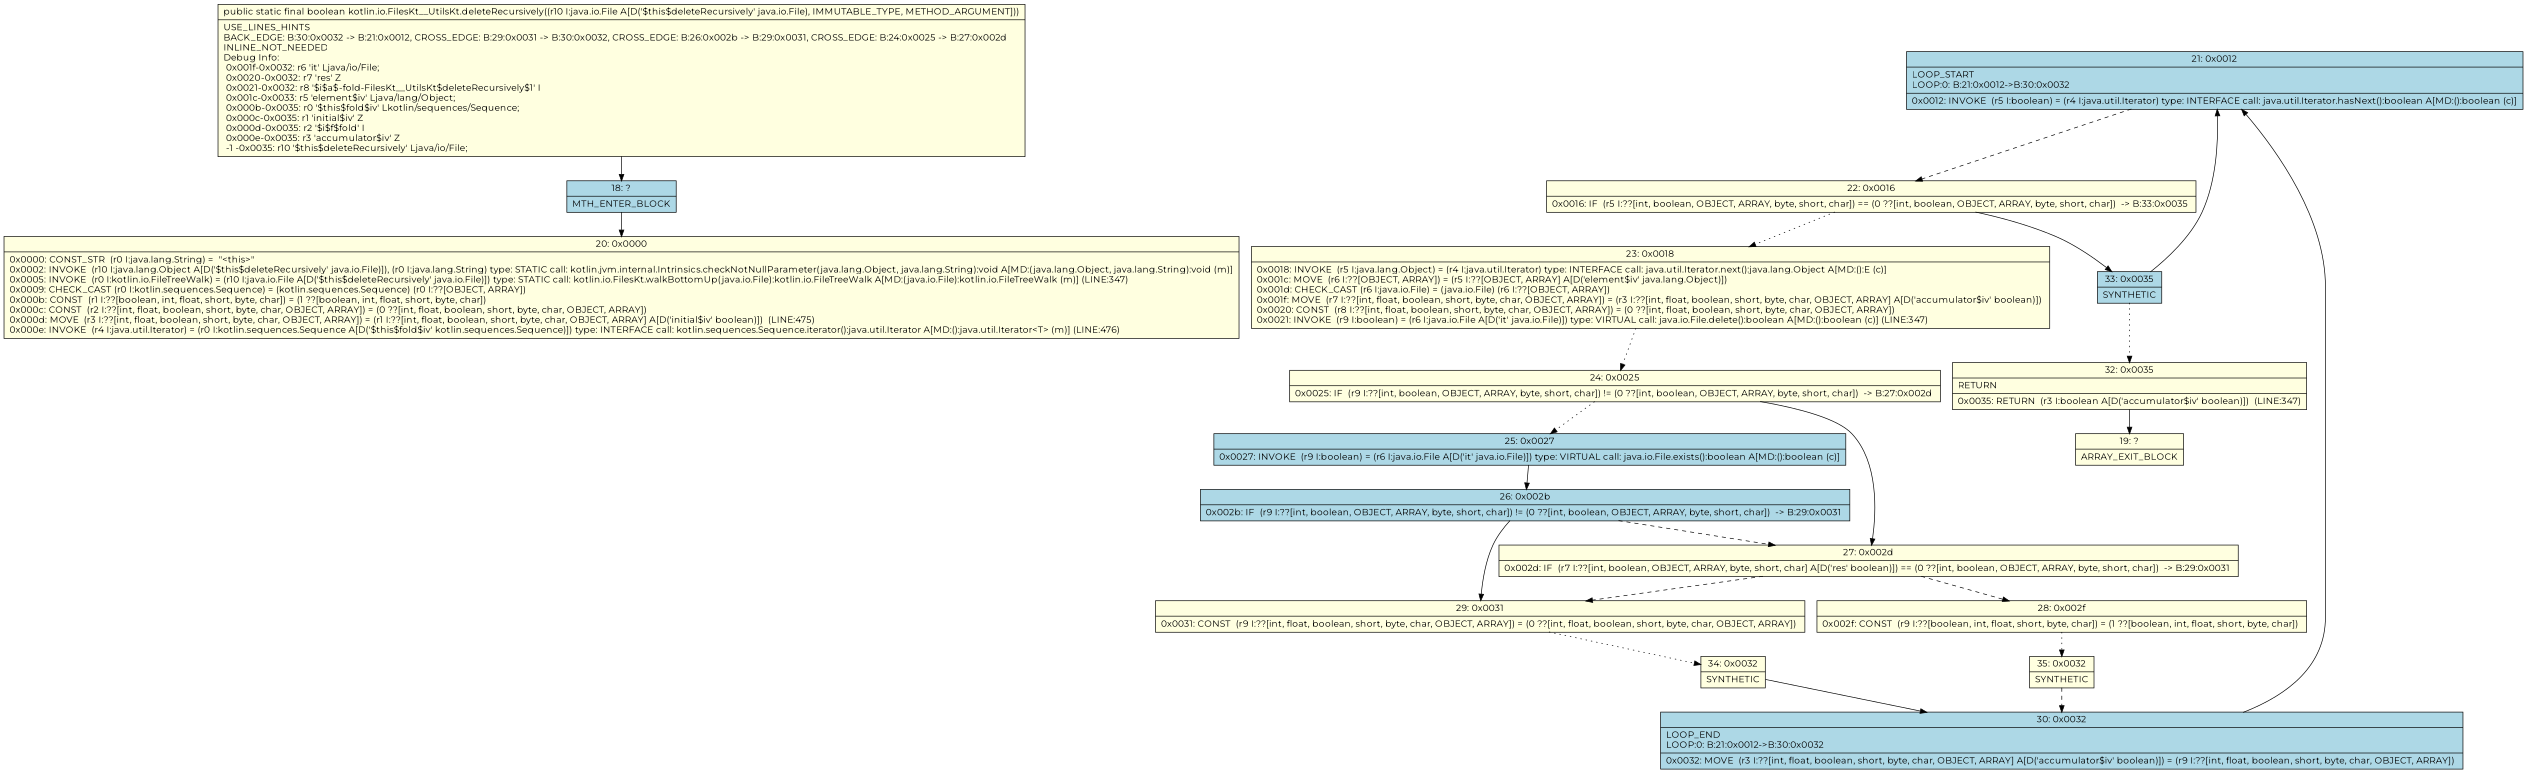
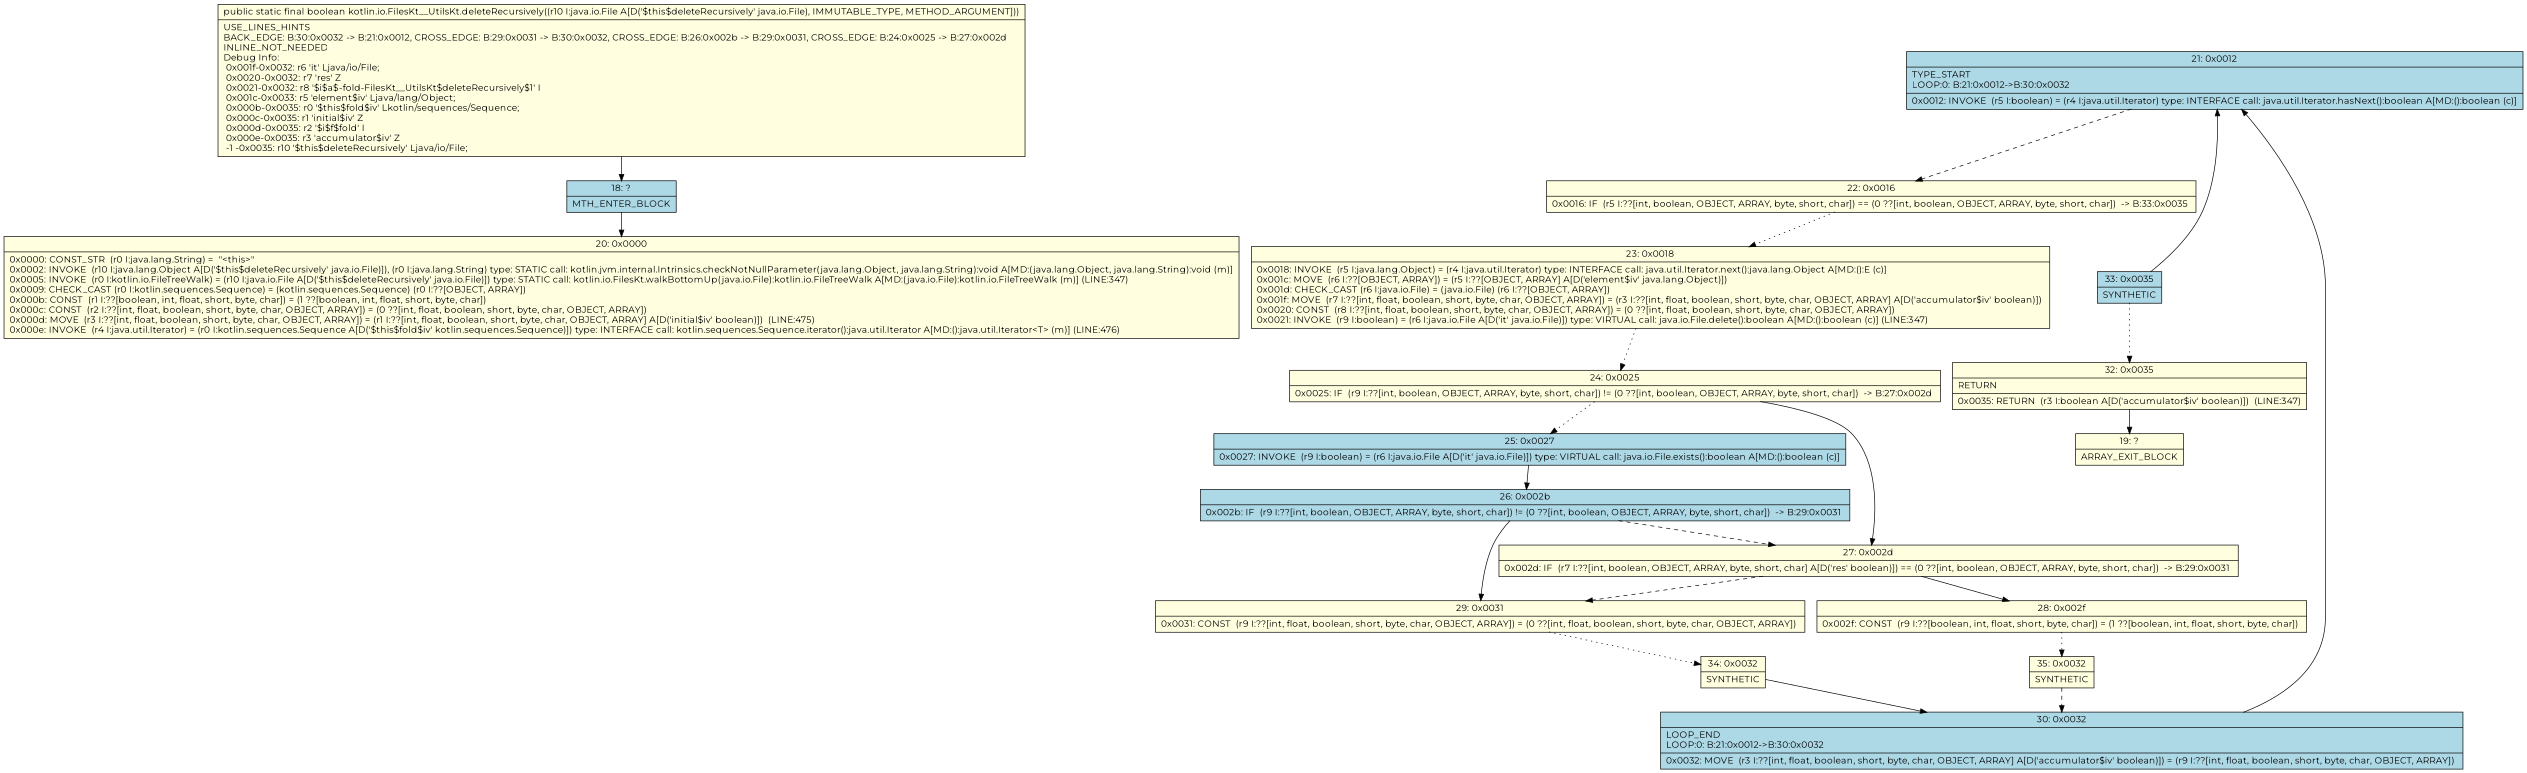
(1943, 75) -> (1941, 75)
(2044, 232) -> none
(1962, 588) -> (1962, 588)
